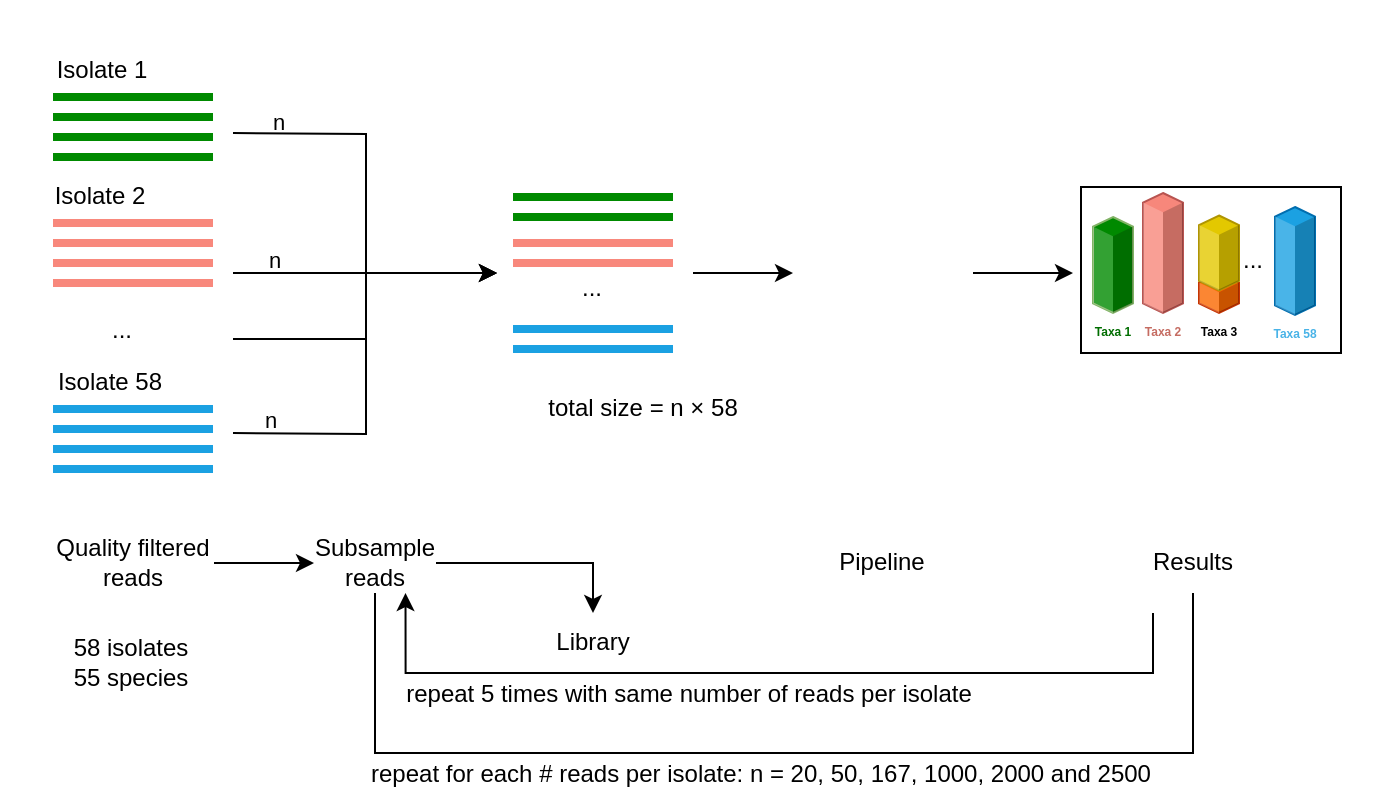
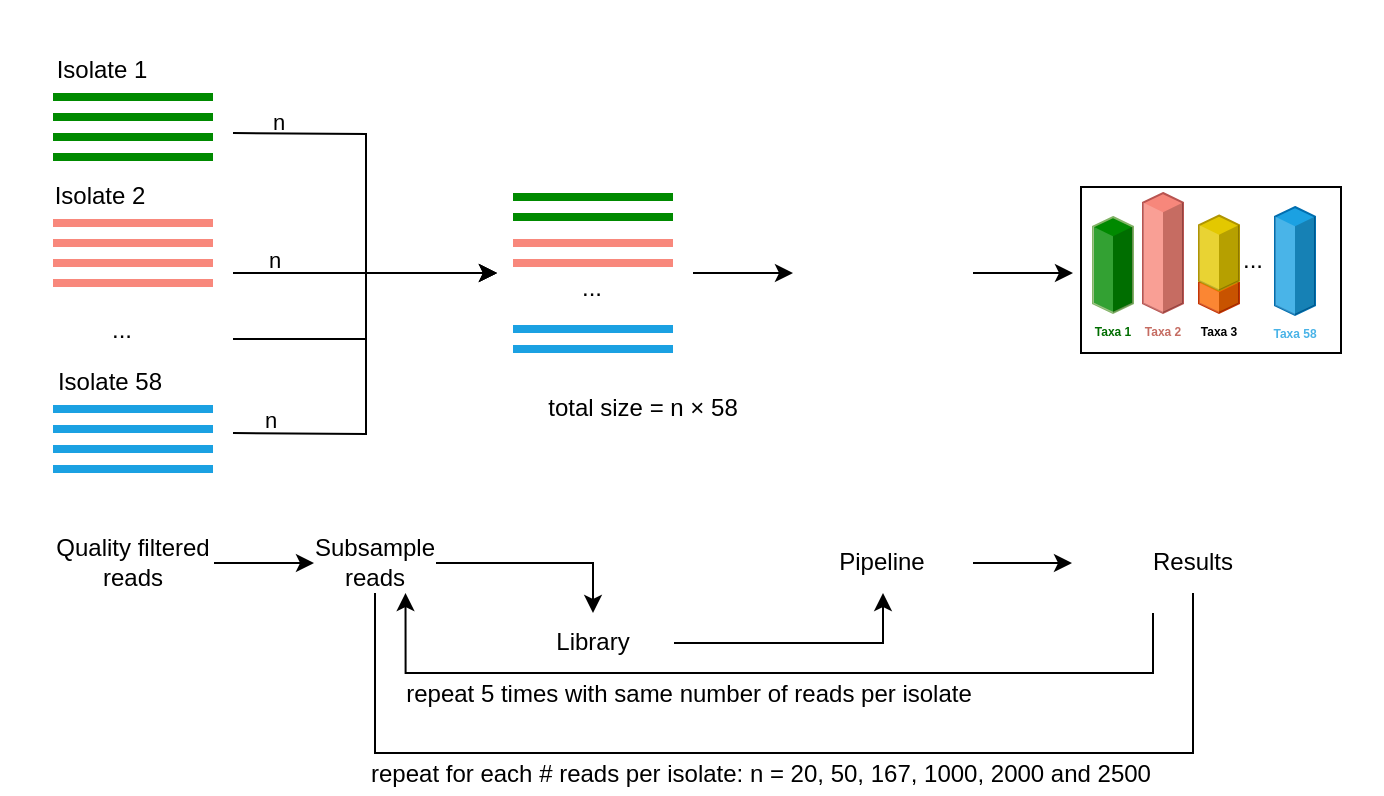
none -> (1016, 563)
none -> (797, 643)
(132, 663) -> none
